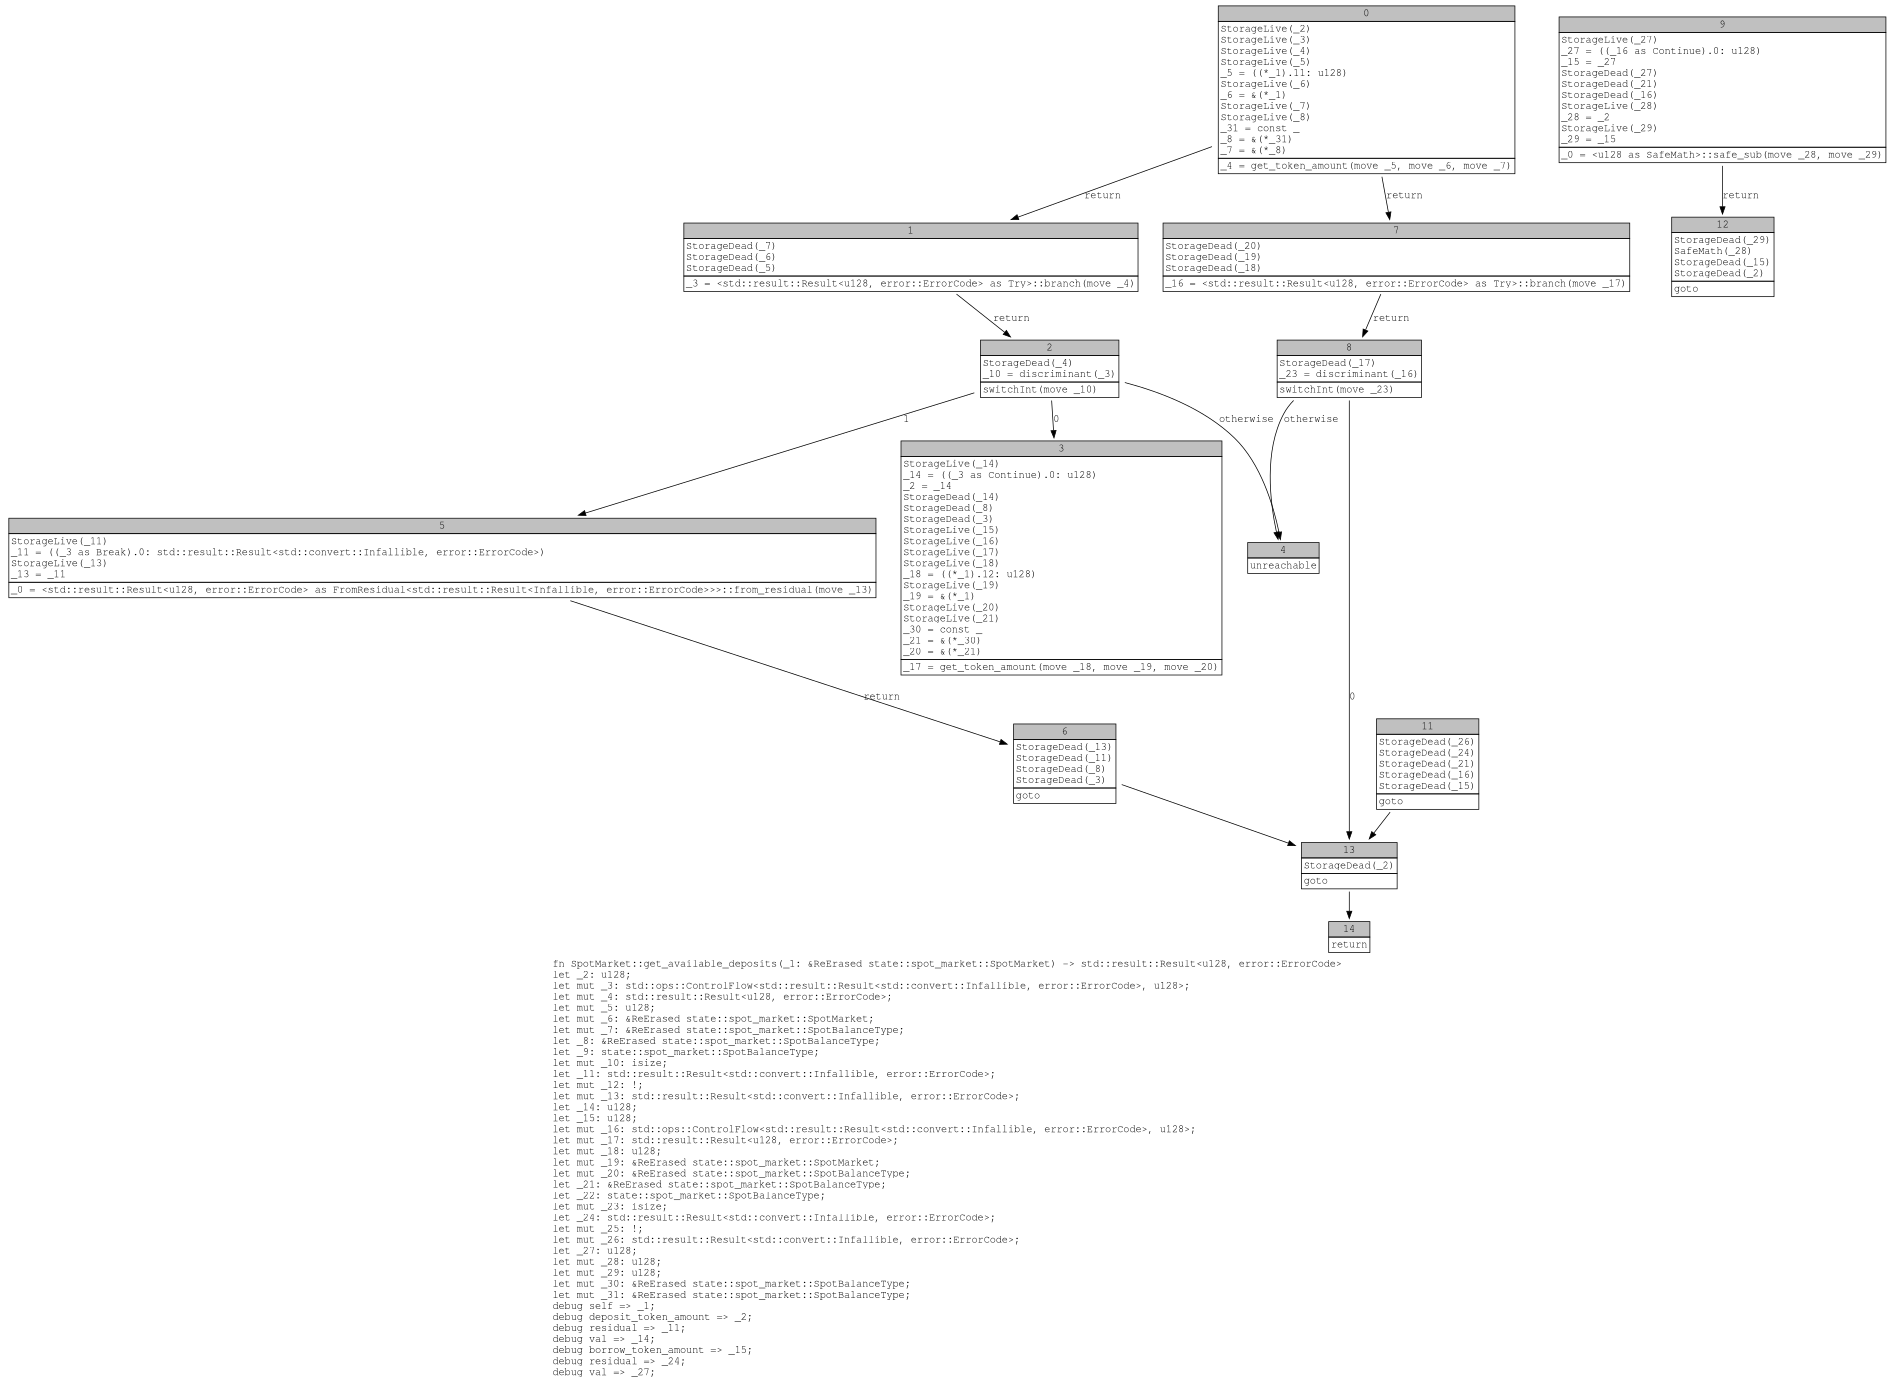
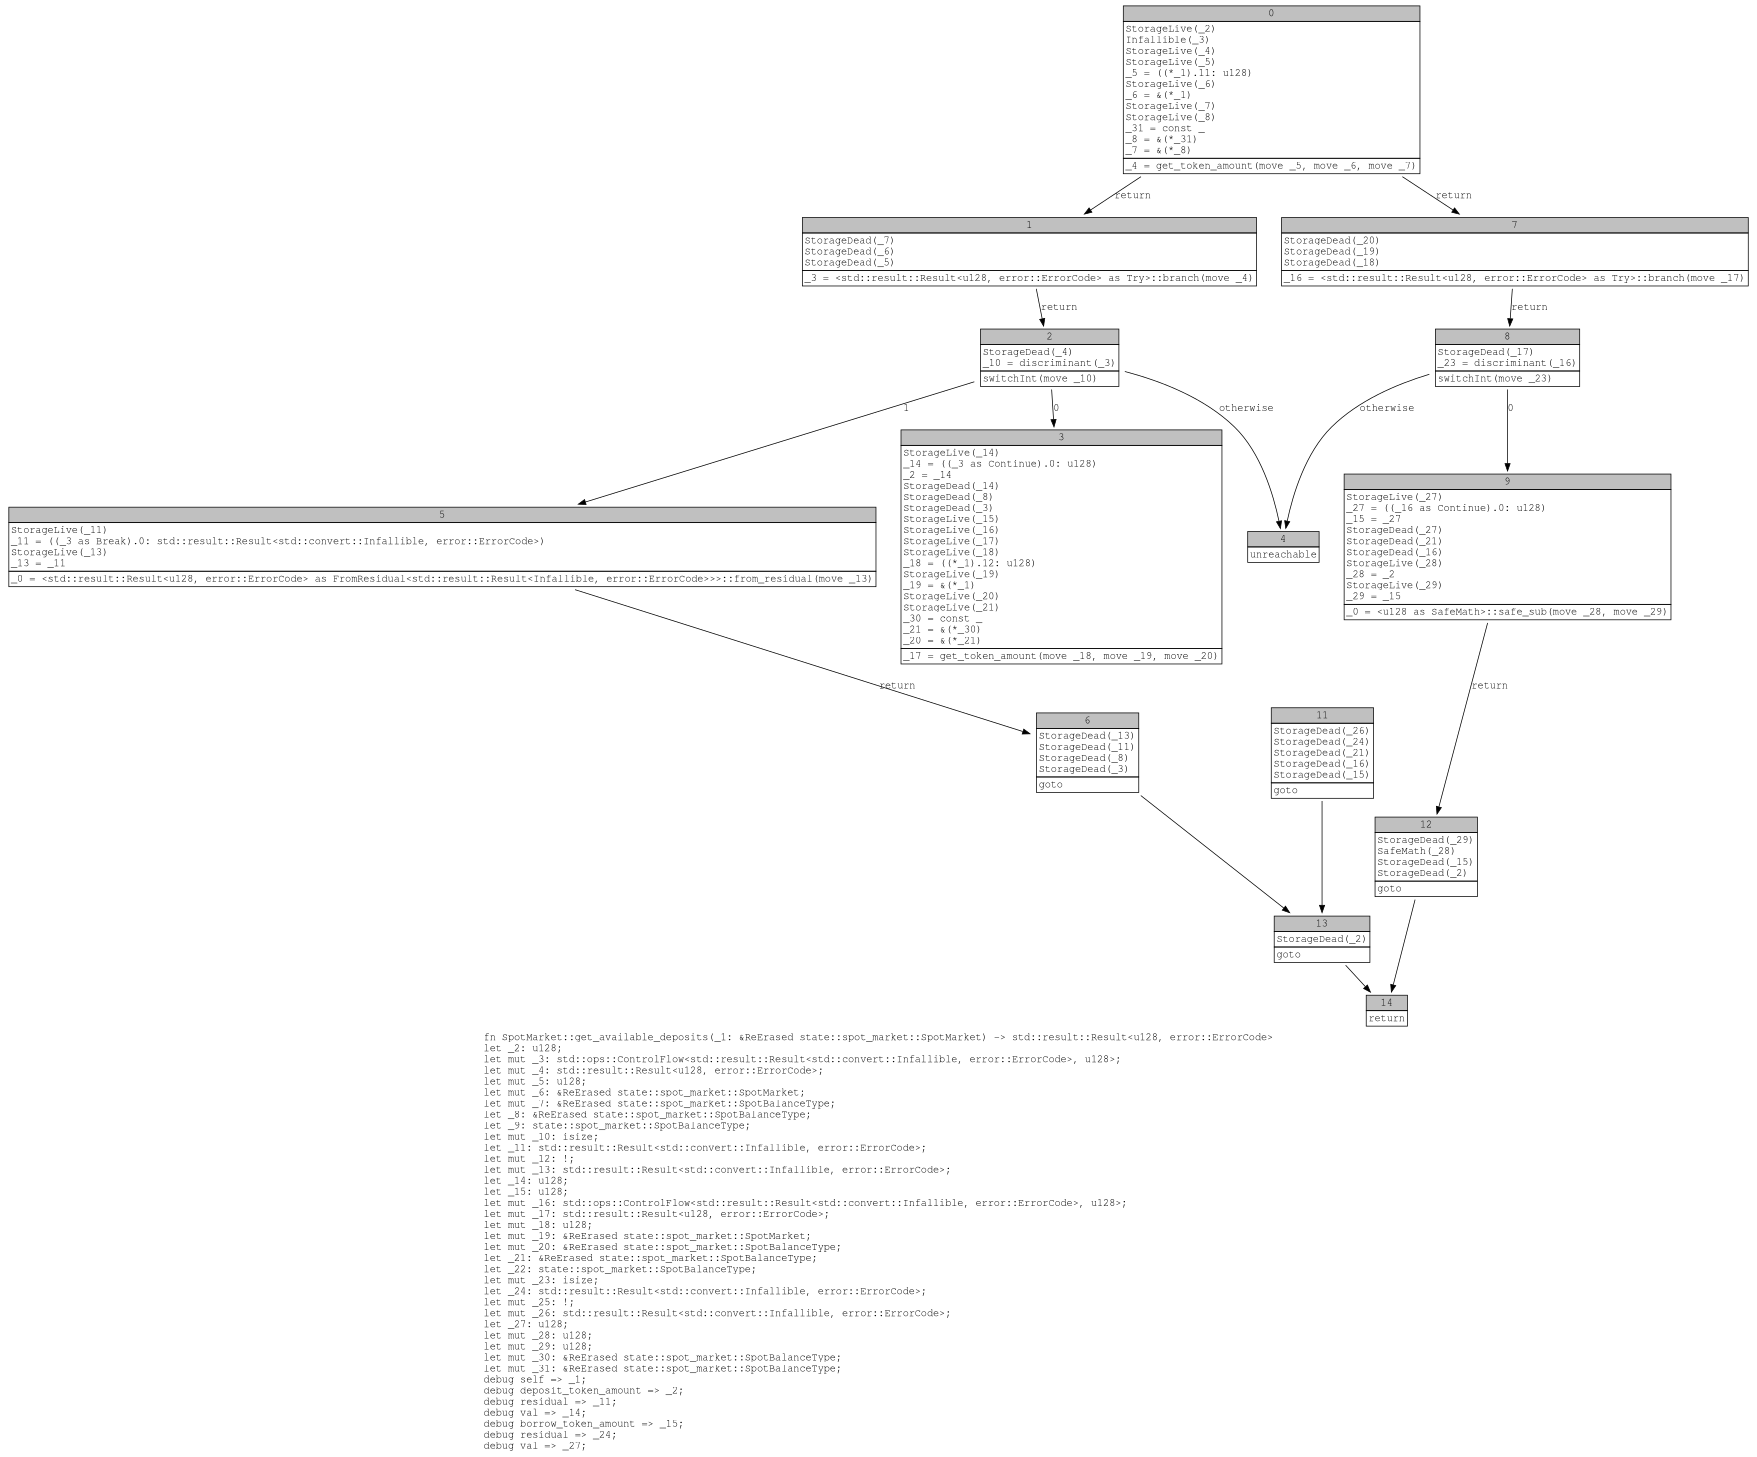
(1266, 40) -> (1168, 40)
(1349, 616) -> (1508, 427)
none -> (1404, 942)
